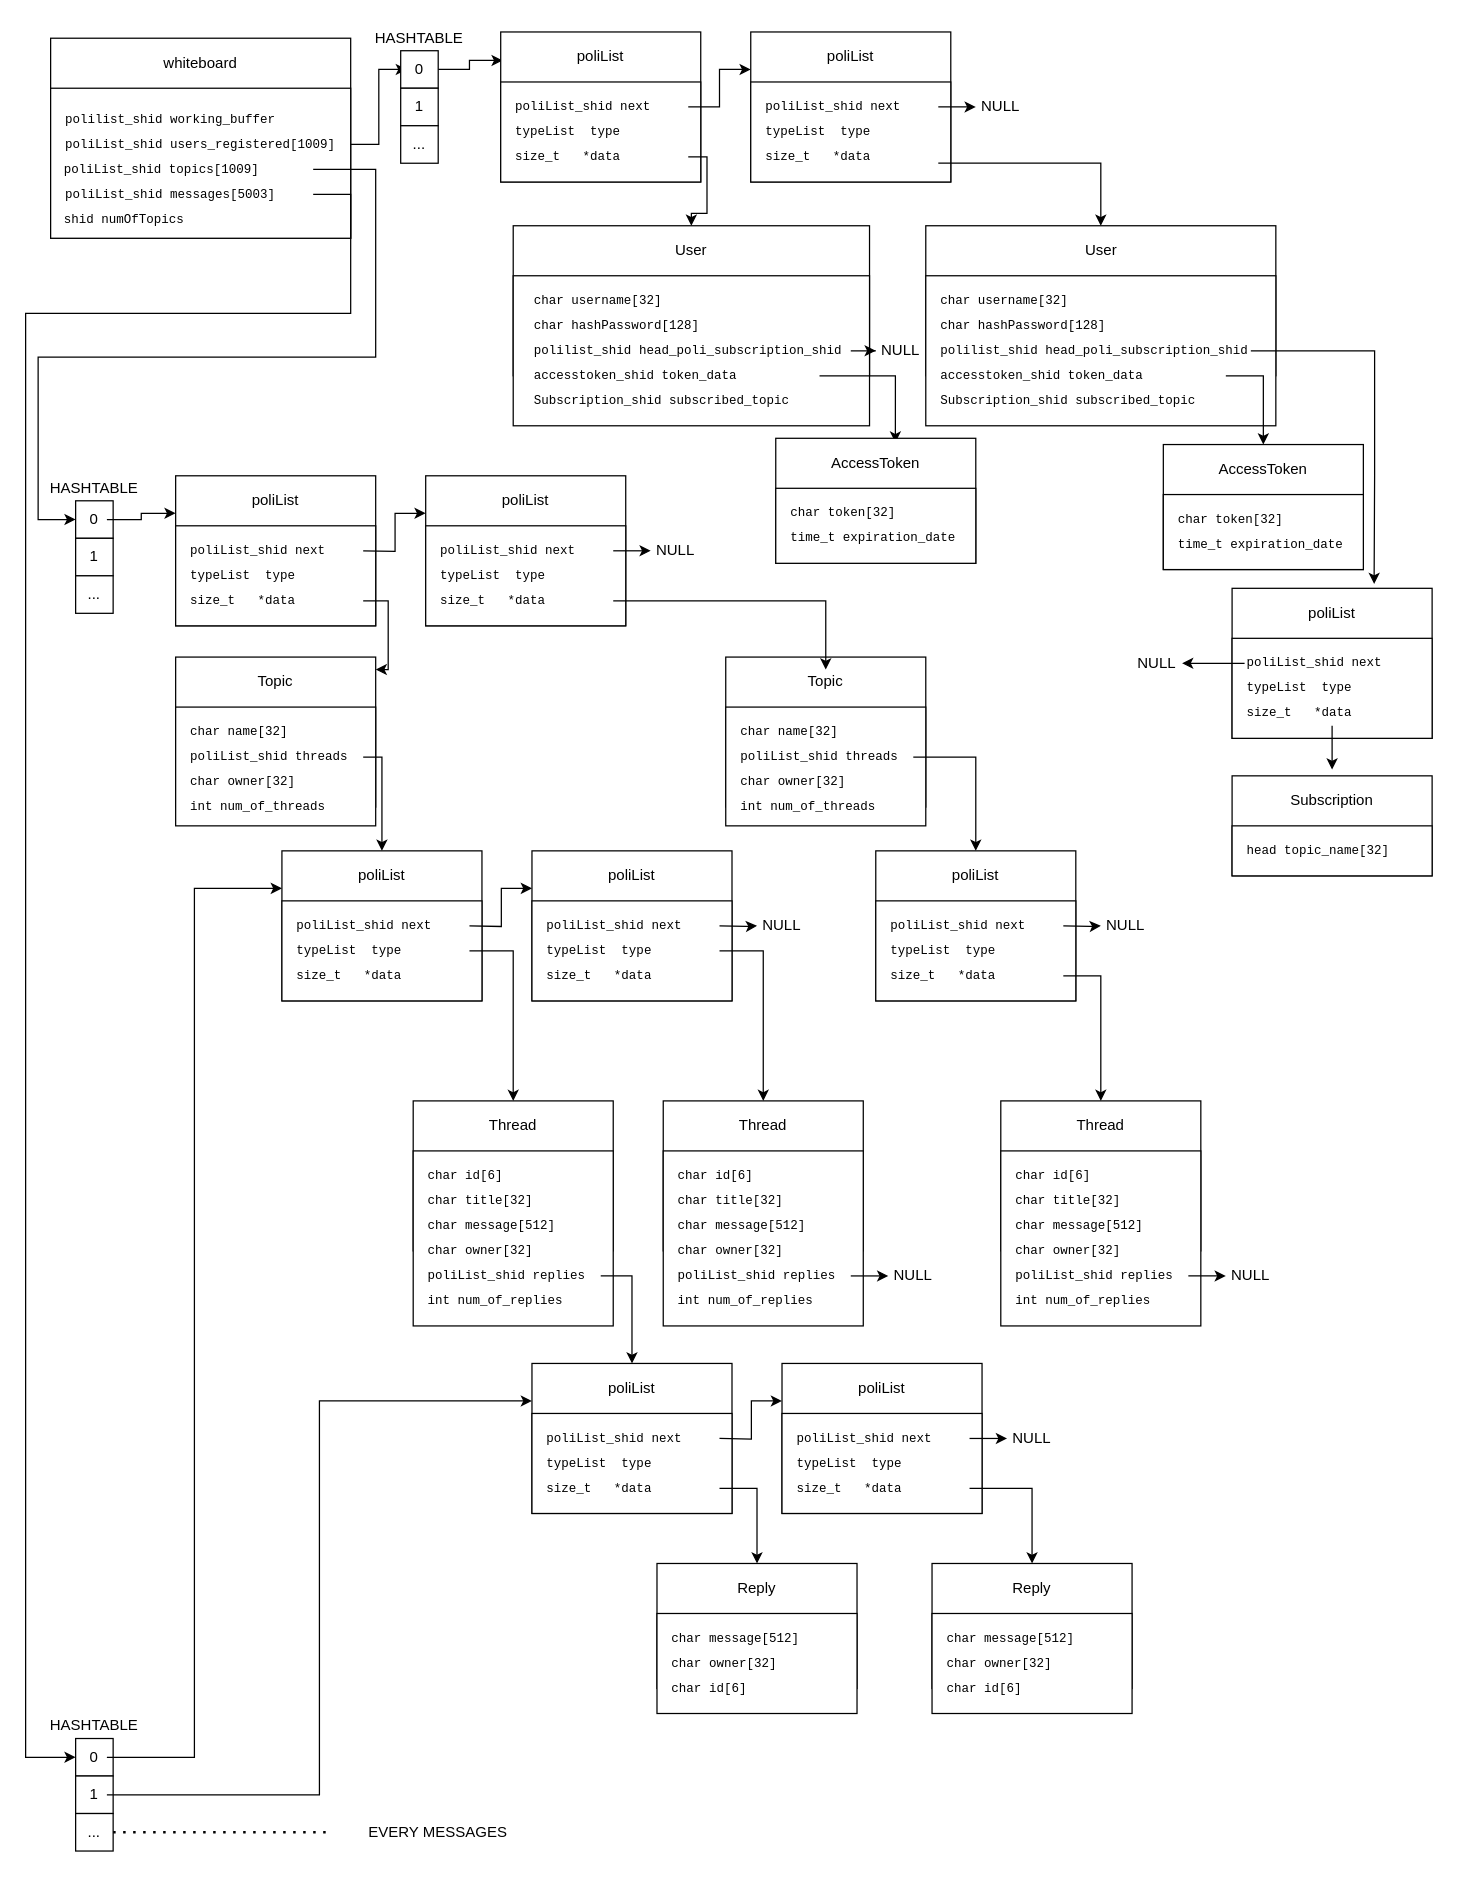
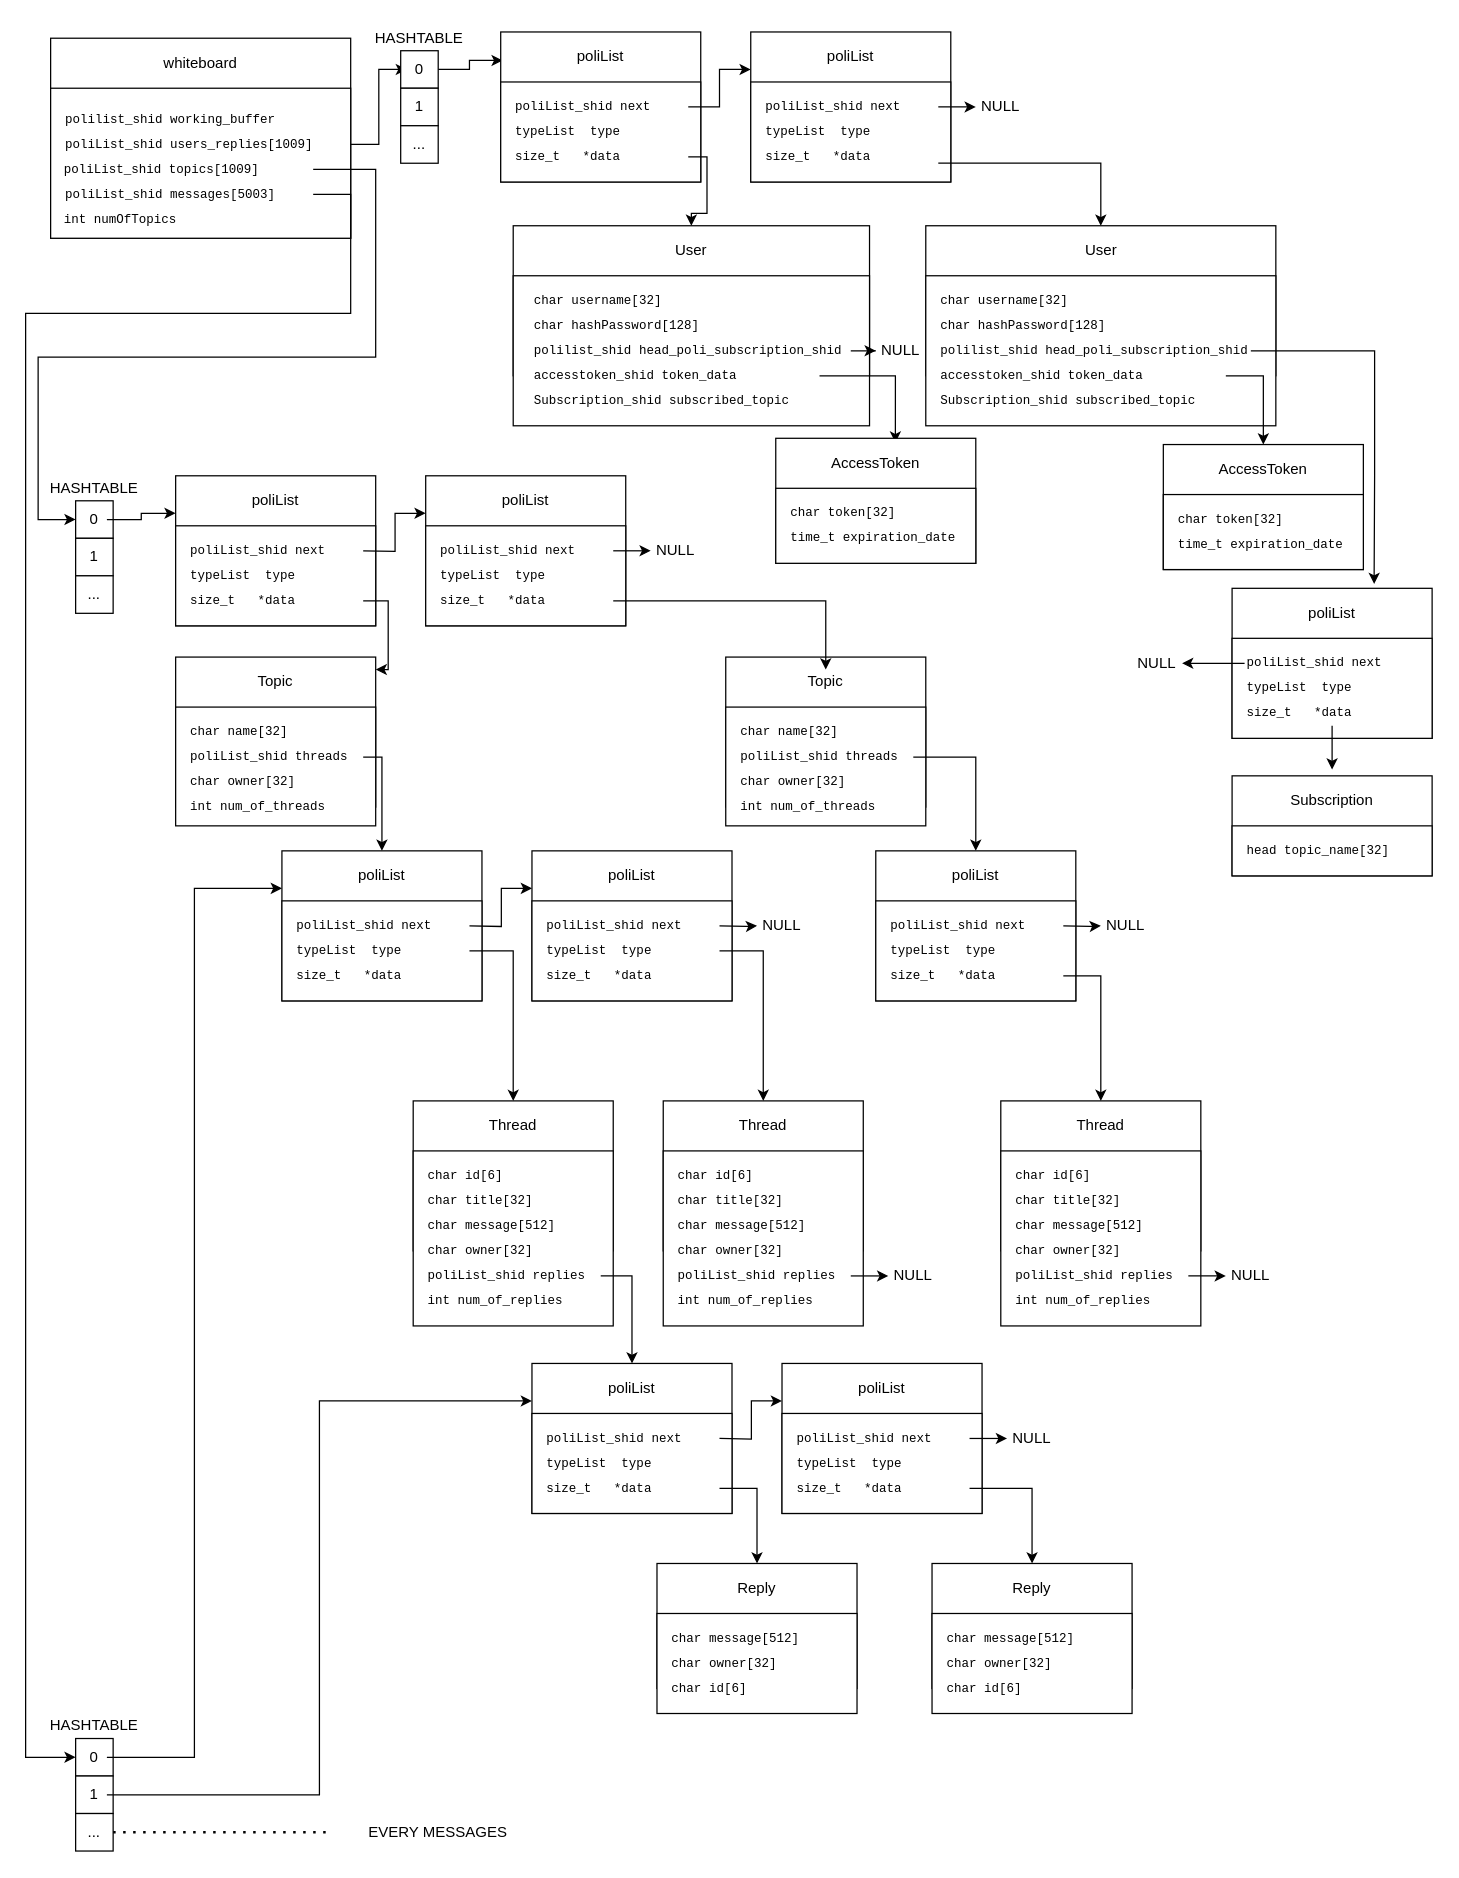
(205, 144) -> (191, 144)
(126, 219) -> (122, 219)
